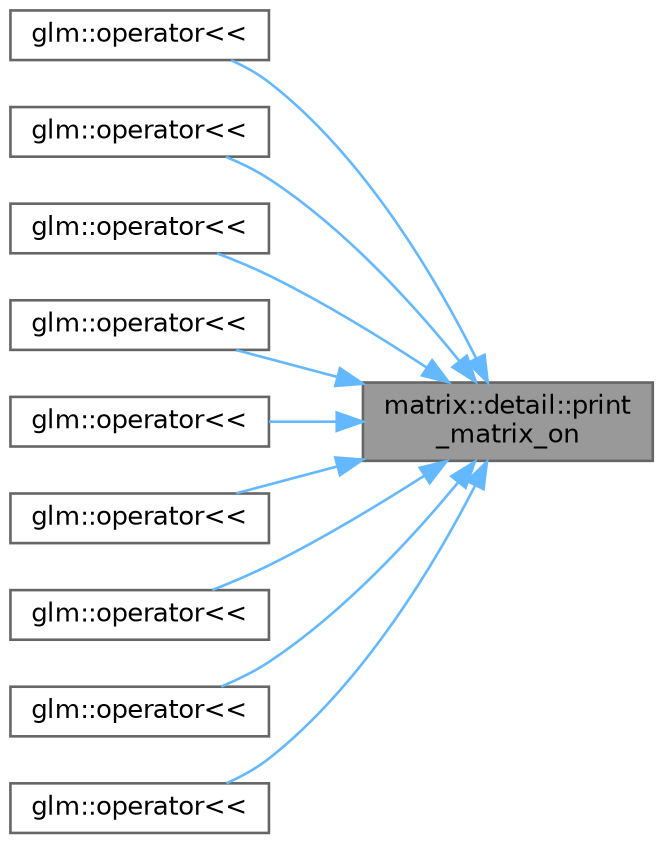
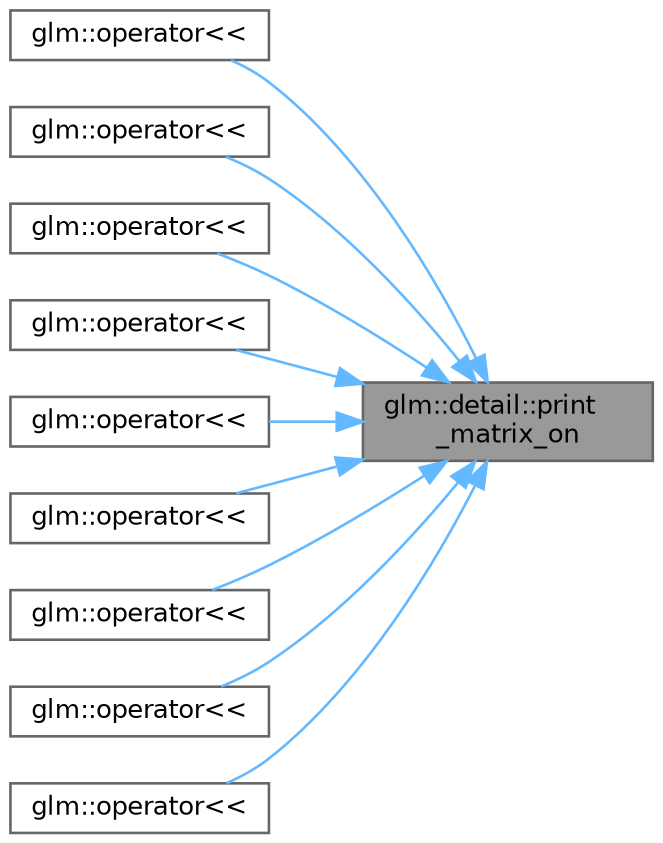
(508, 422) -> (508, 422)
